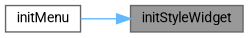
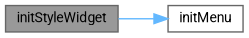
(99, 19) -> (136, 19)
